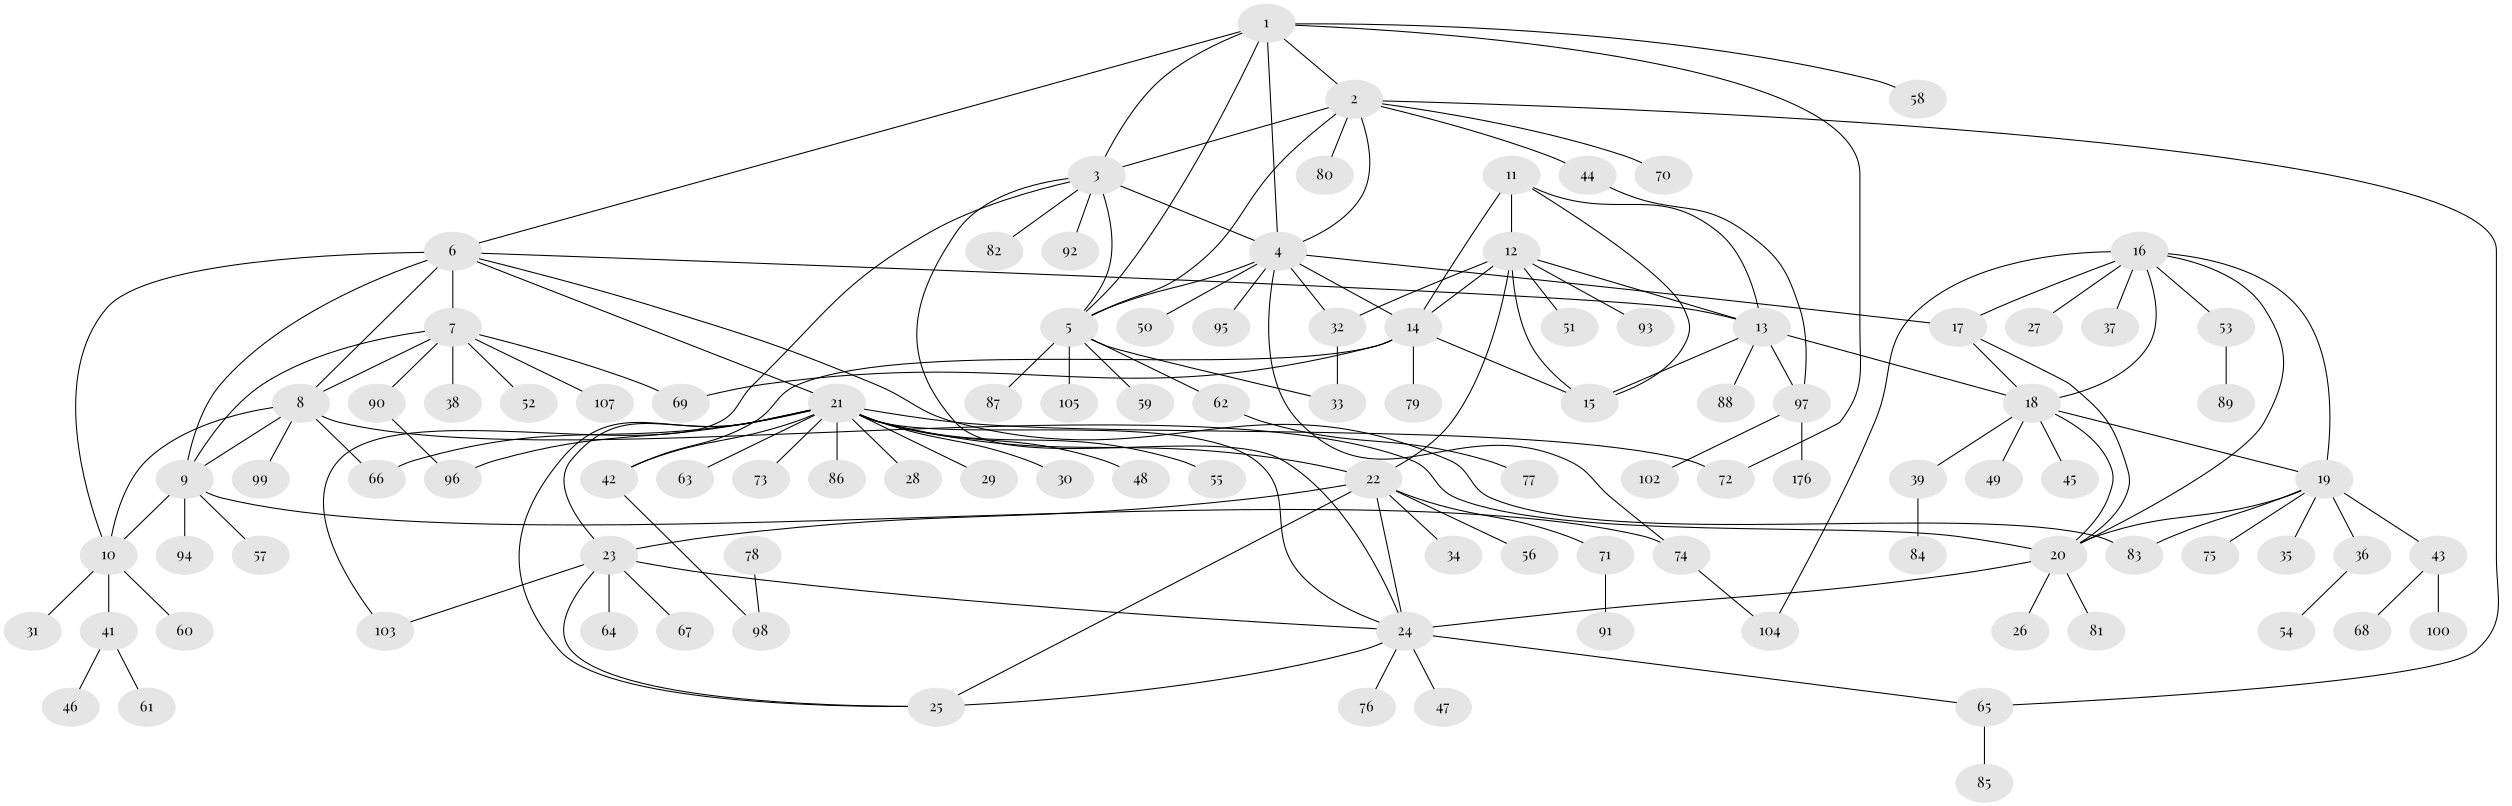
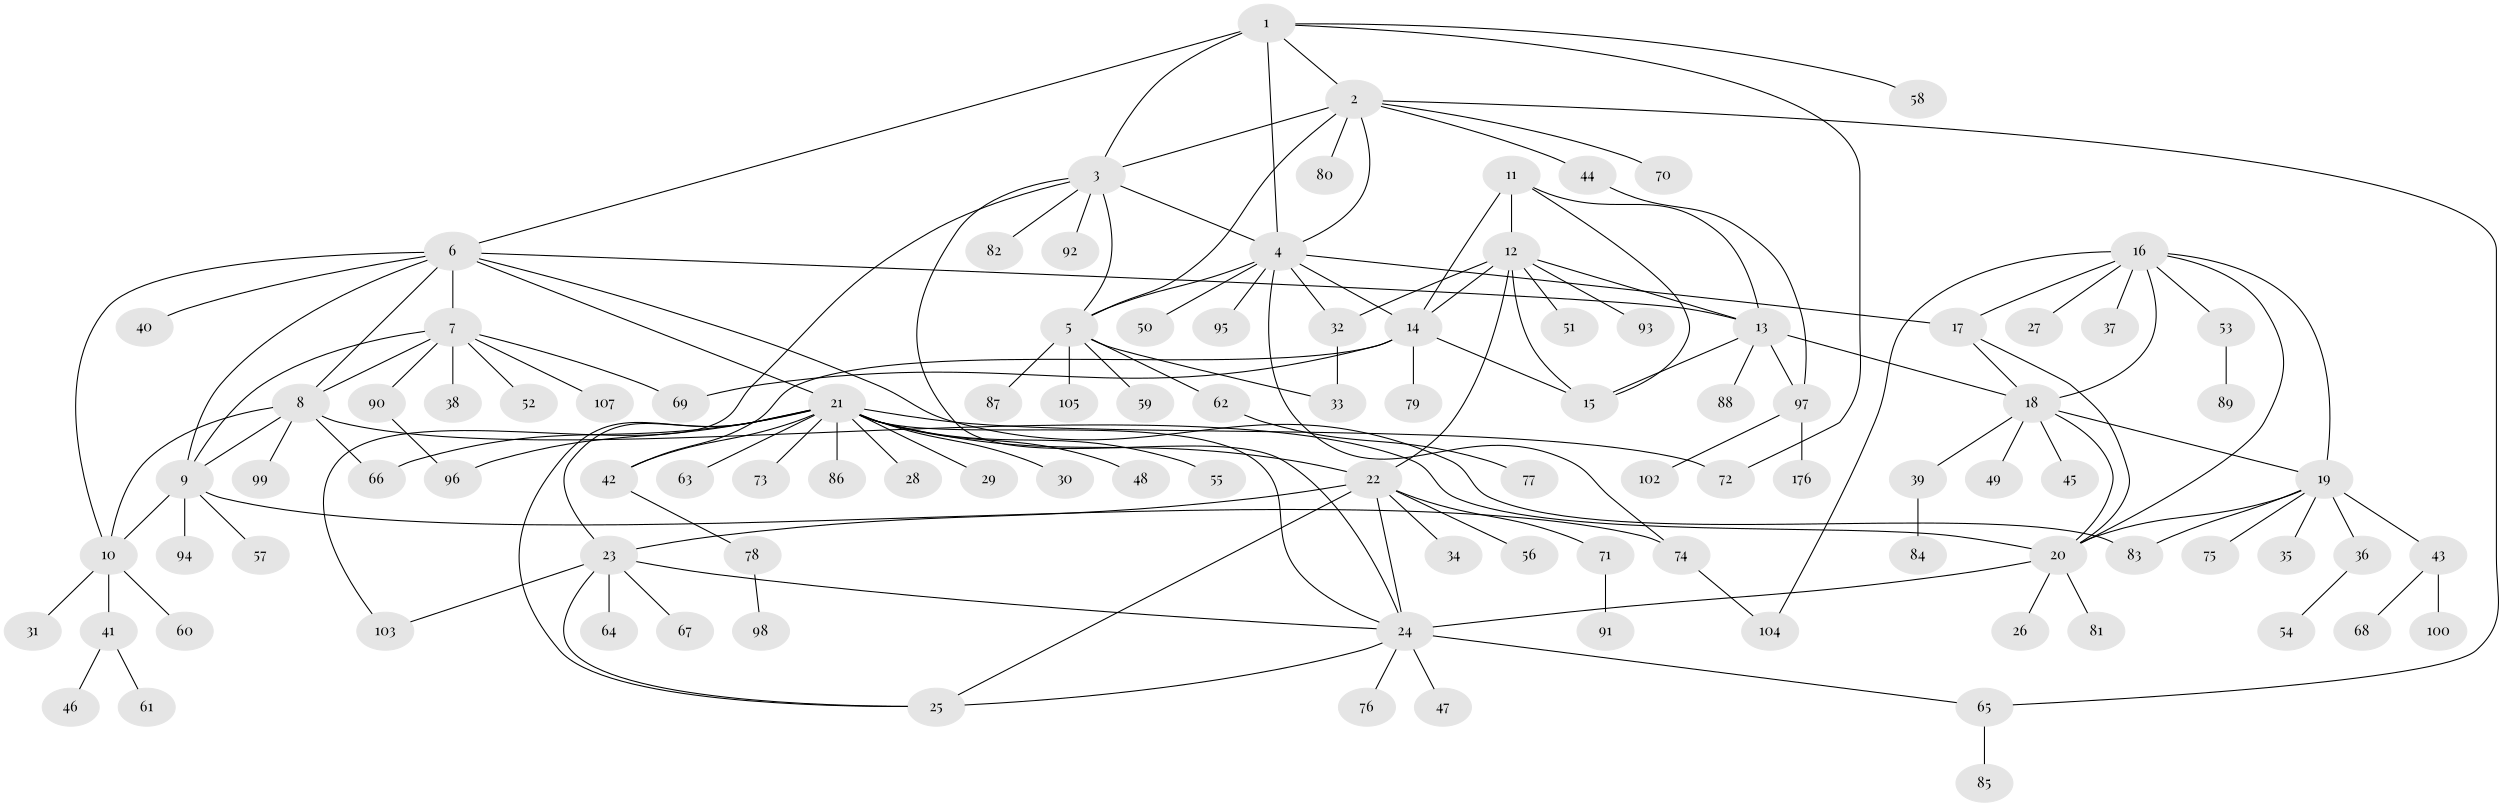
(1183, 184) -> none
none -> (145, 327)
(685, 555) -> (678, 516)
